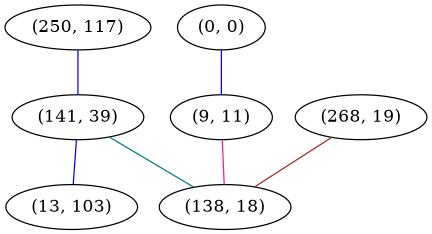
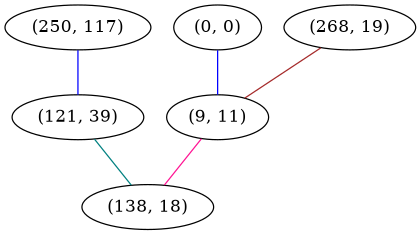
(78, 117) -> (78, 117)
(293, 162) -> (283, 73)
(72, 207) -> none
